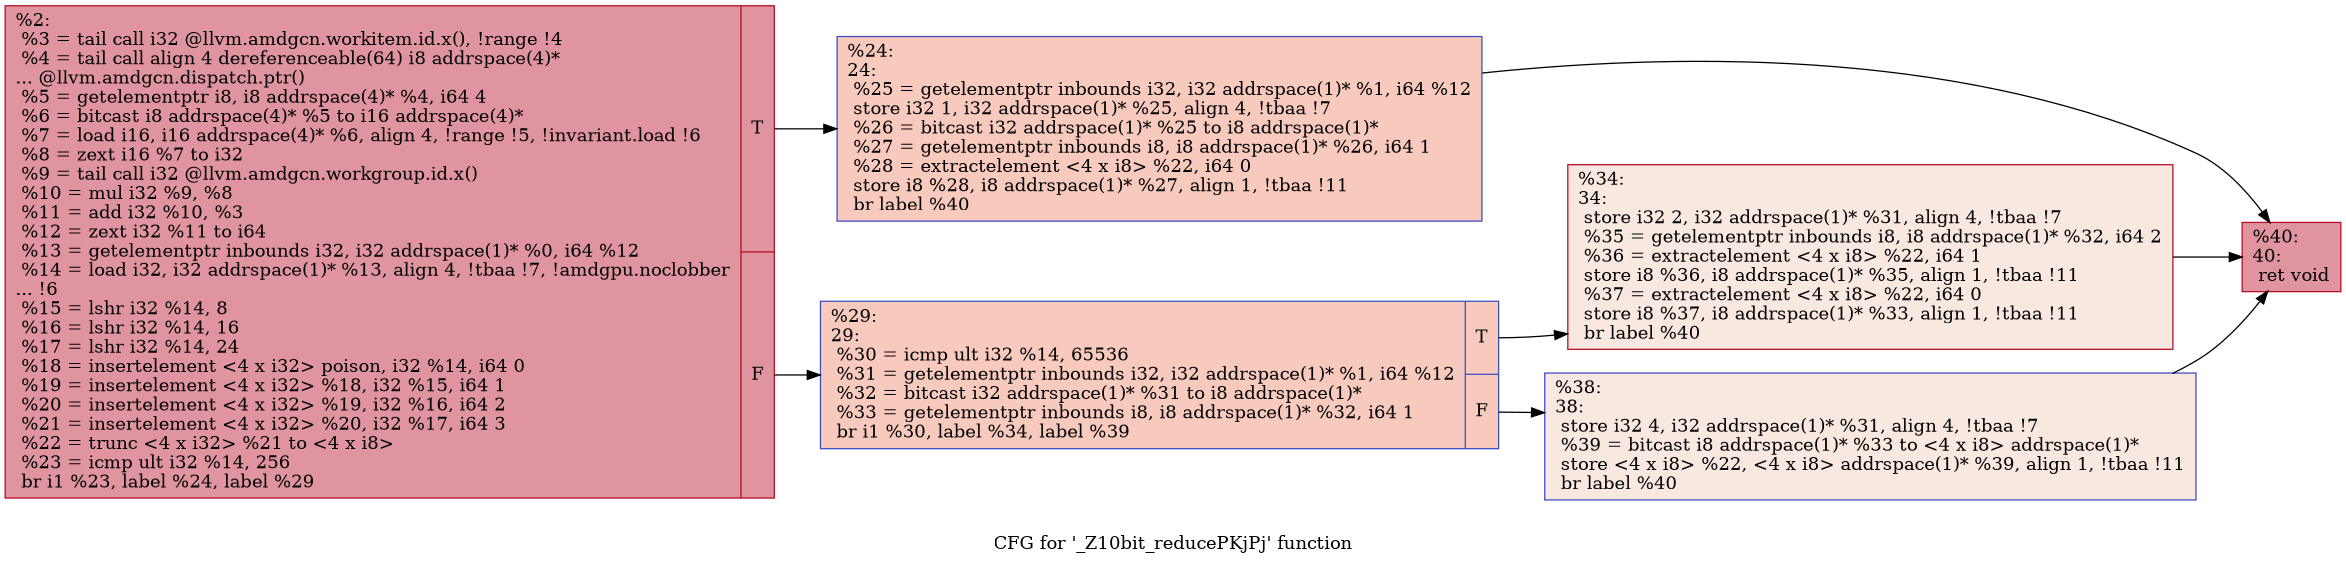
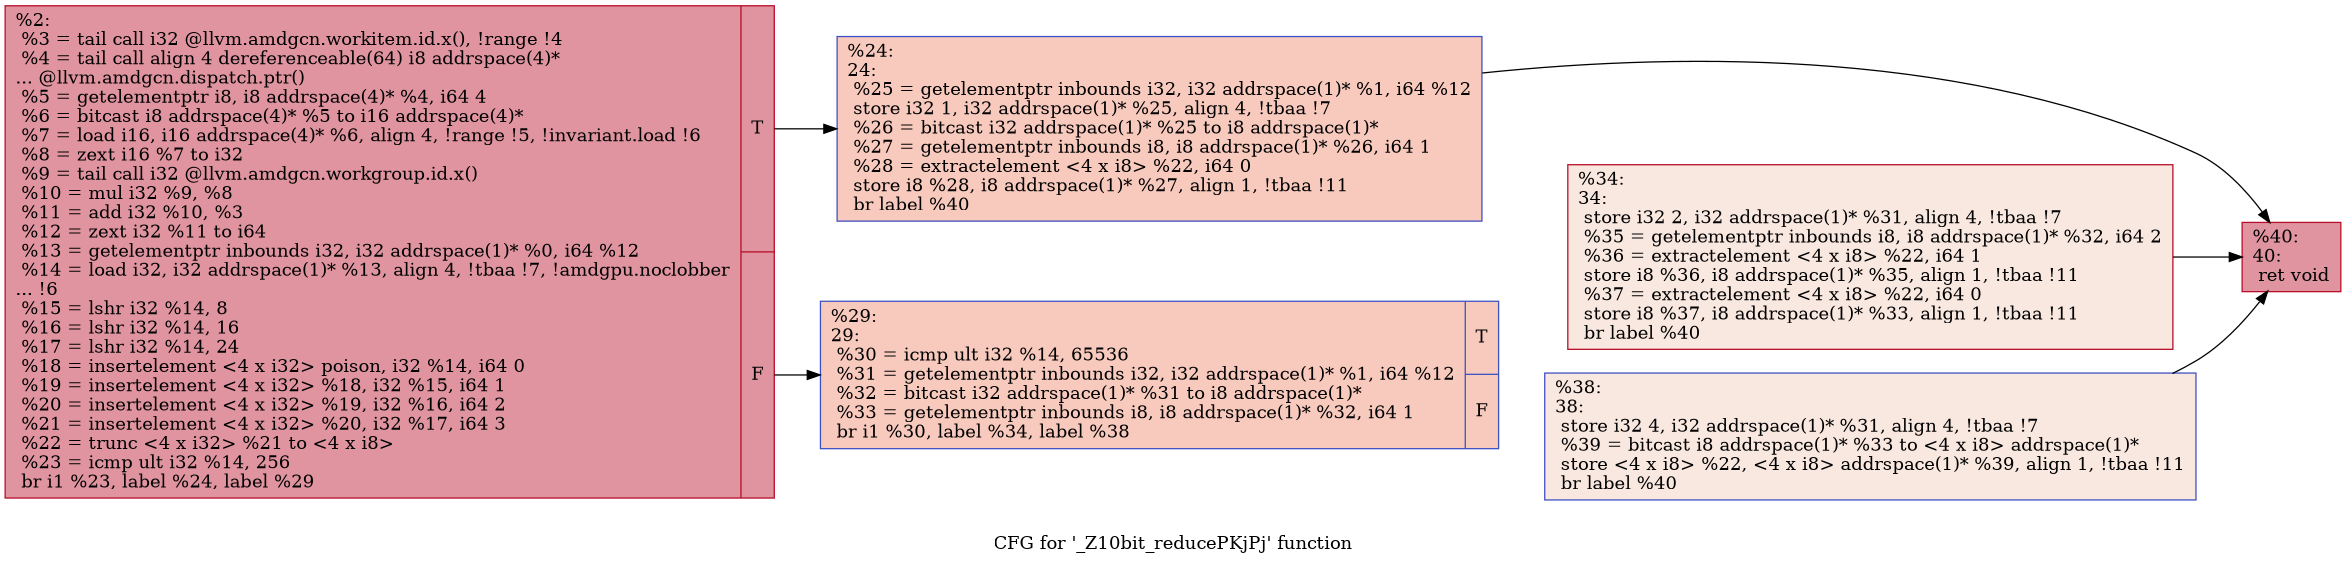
(1527, 337) -> none
(1515, 412) -> none
(981, 432) -> (981, 432)
